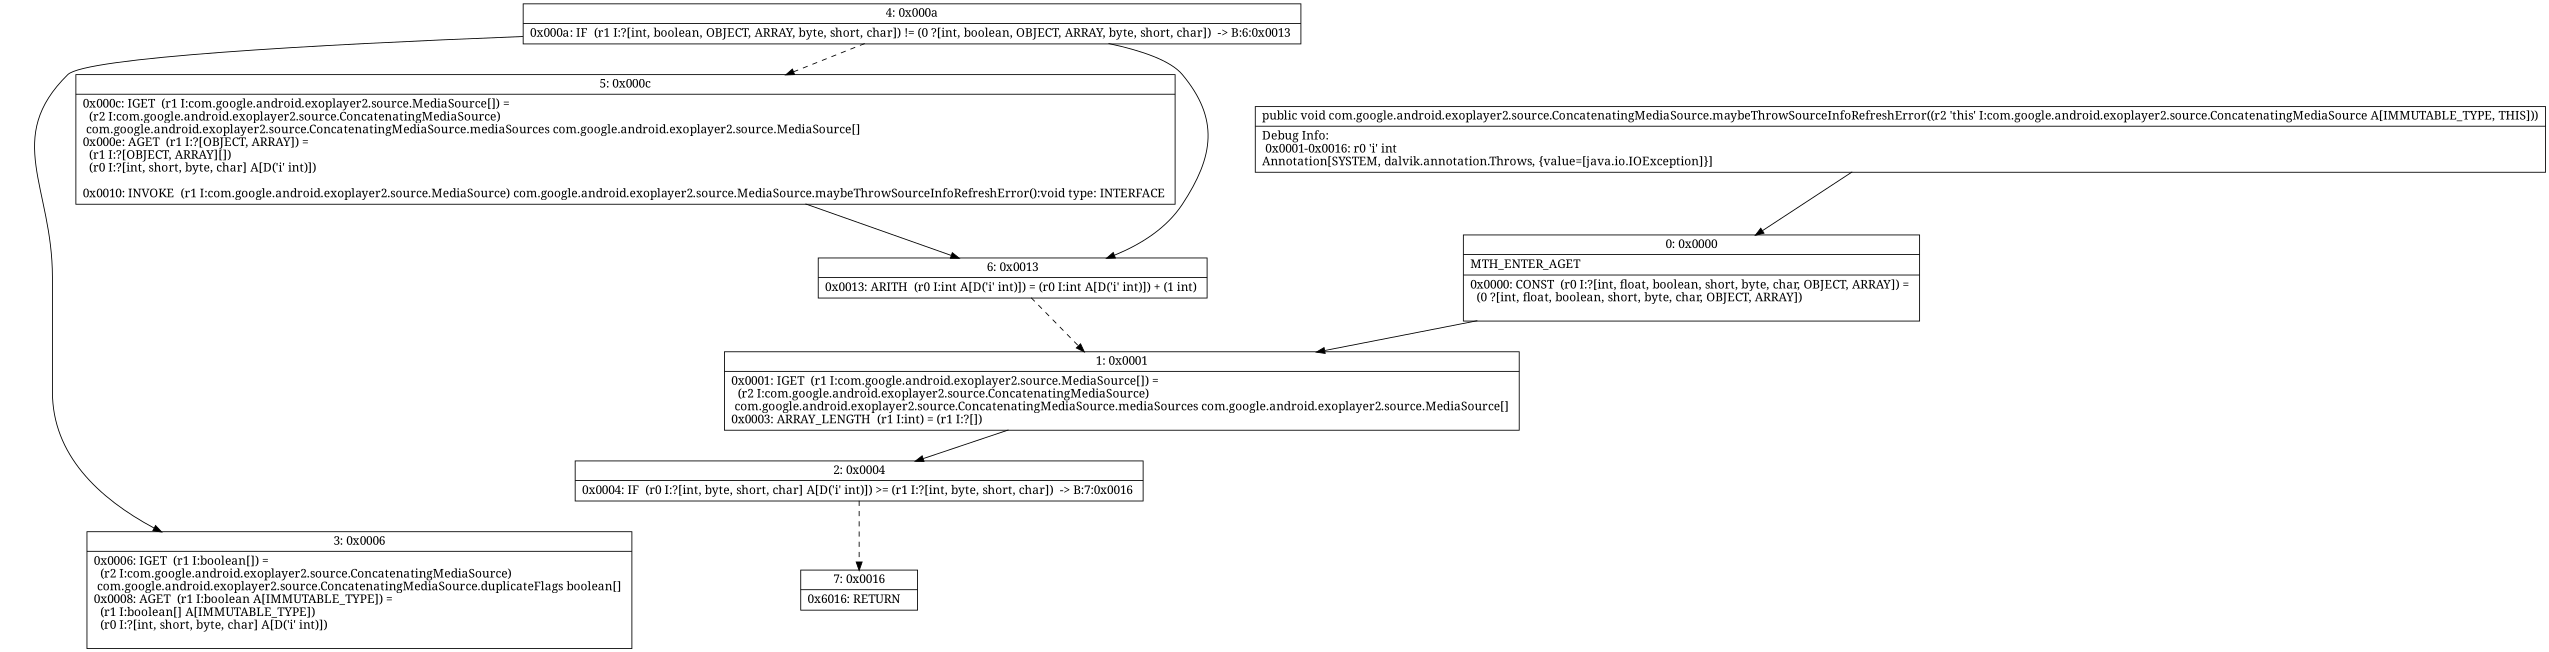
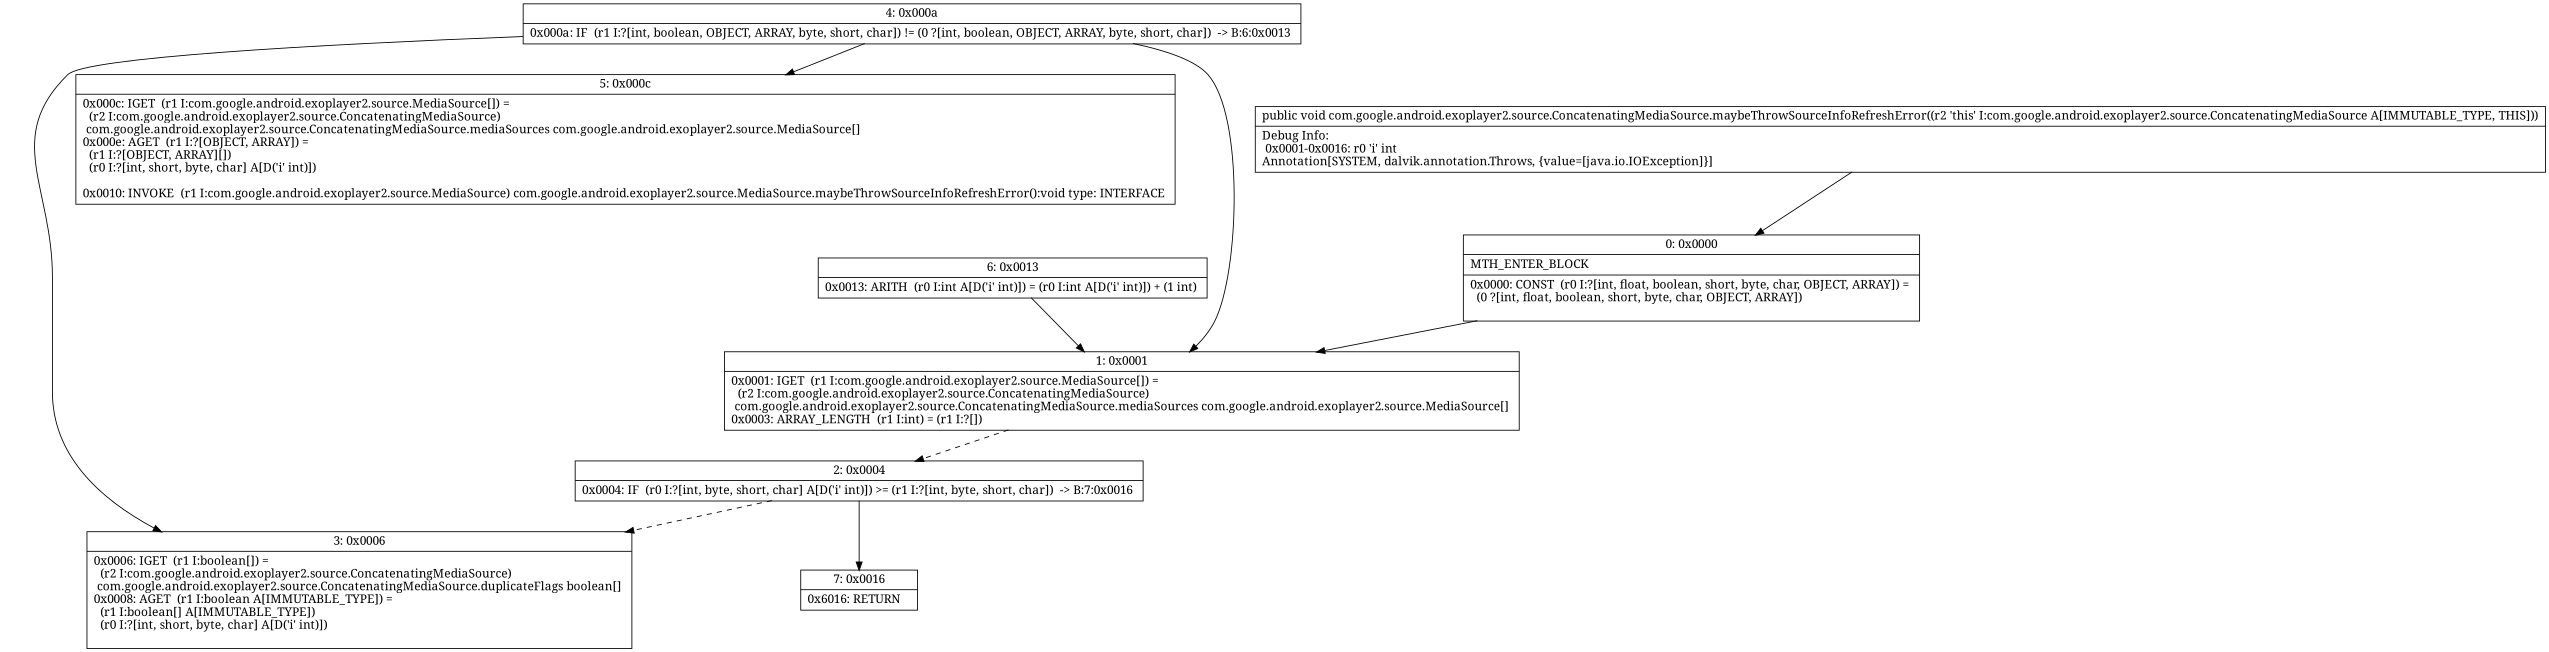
(829, 58) -> (829, 58)
(1208, 141) -> (1233, 171)
(878, 230) -> none
(1526, 264) -> (1529, 264)
(1055, 322) -> (1055, 322)
(966, 444) -> (966, 444)
none -> (703, 515)
(859, 531) -> (859, 531)
